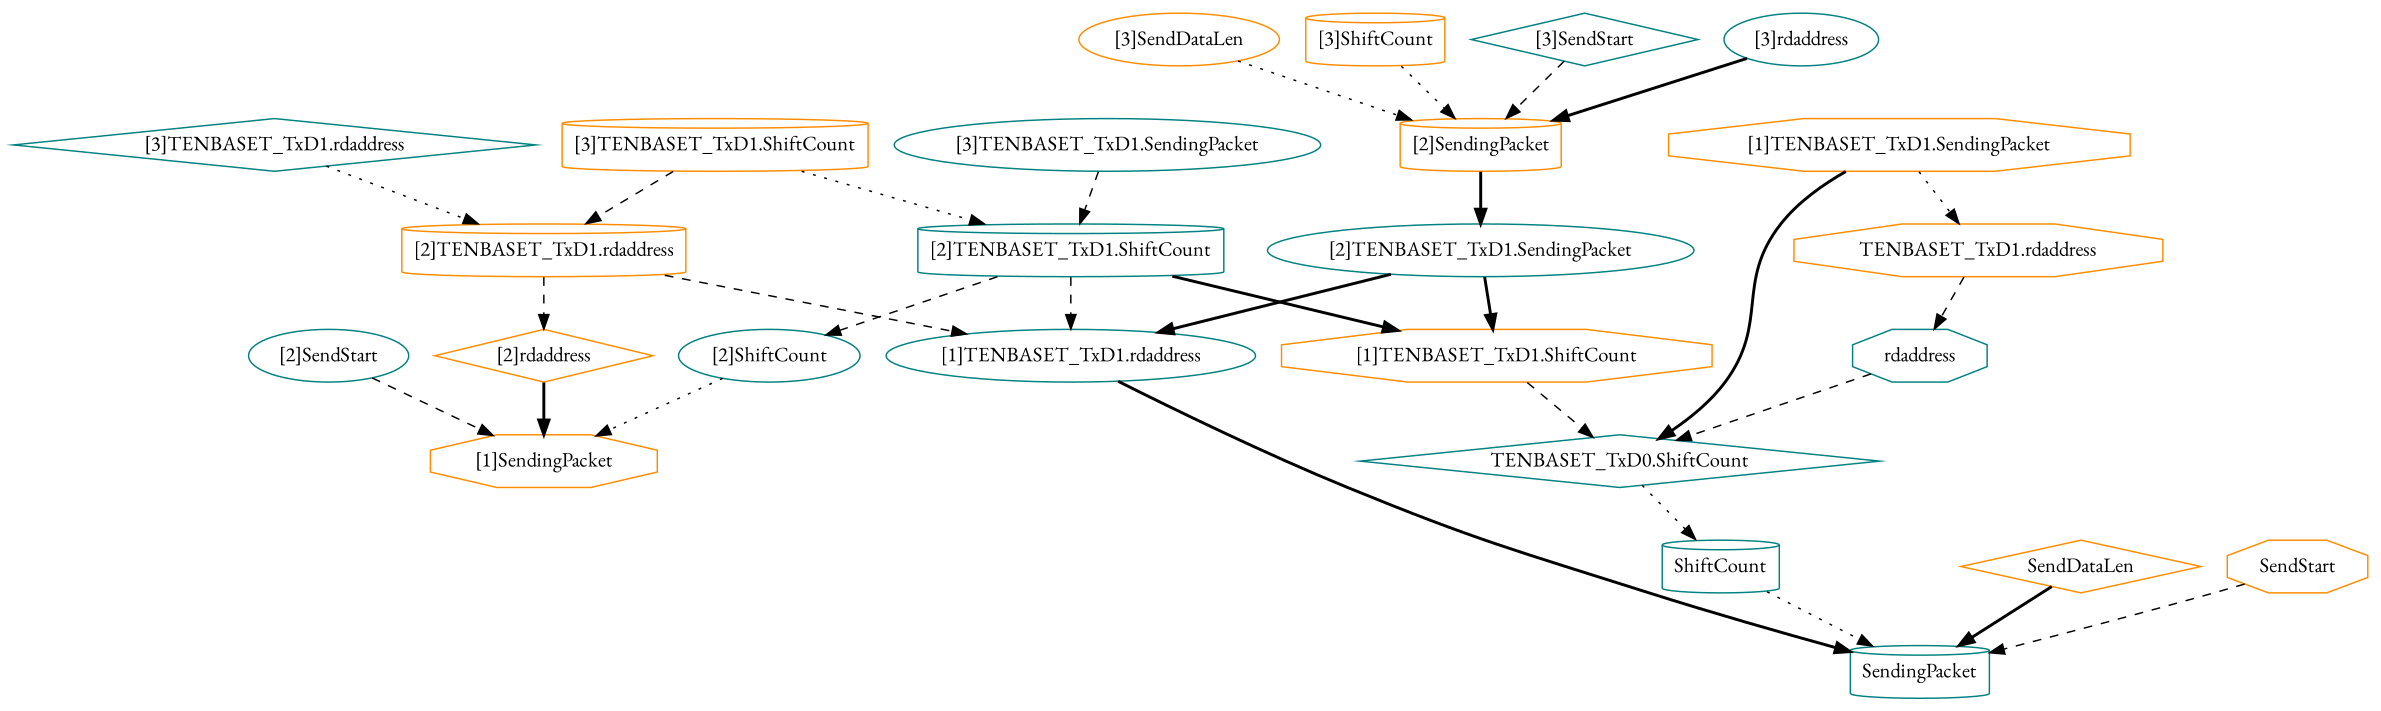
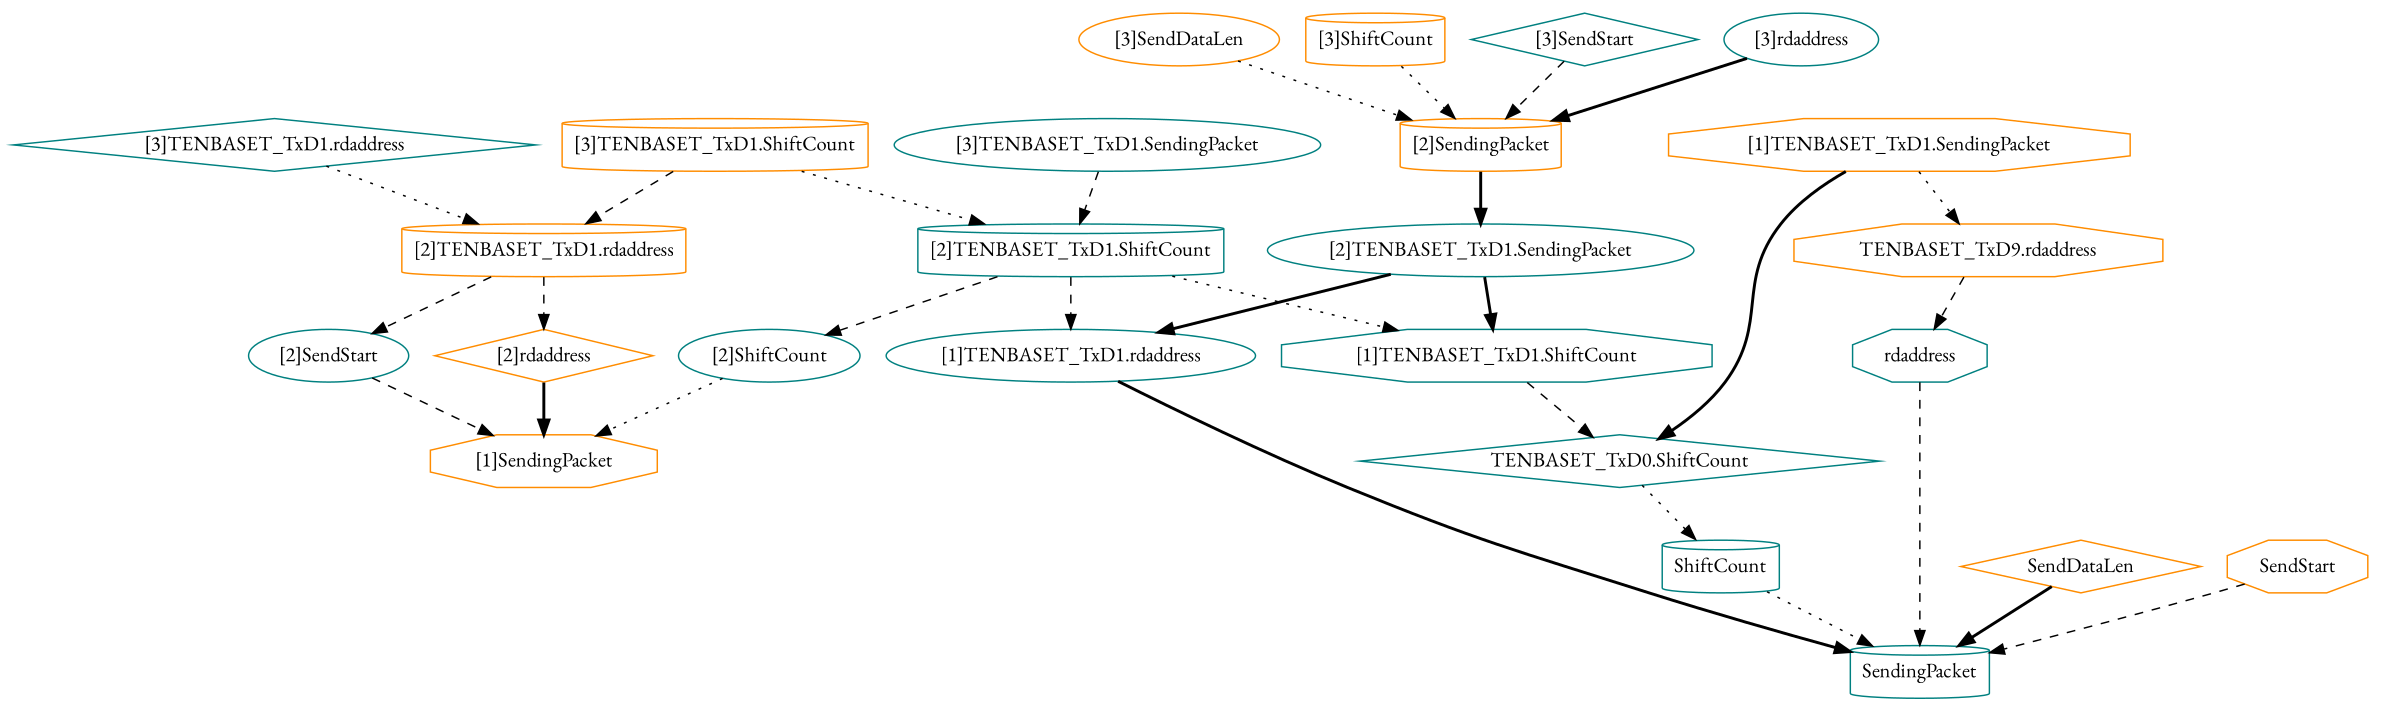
(1978, 250) -> (1978, 250)
(1257, 297) -> (1257, 297)
(808, 303) -> (438, 302)
(1497, 356) -> (1497, 356)
(1781, 405) -> (1920, 506)
